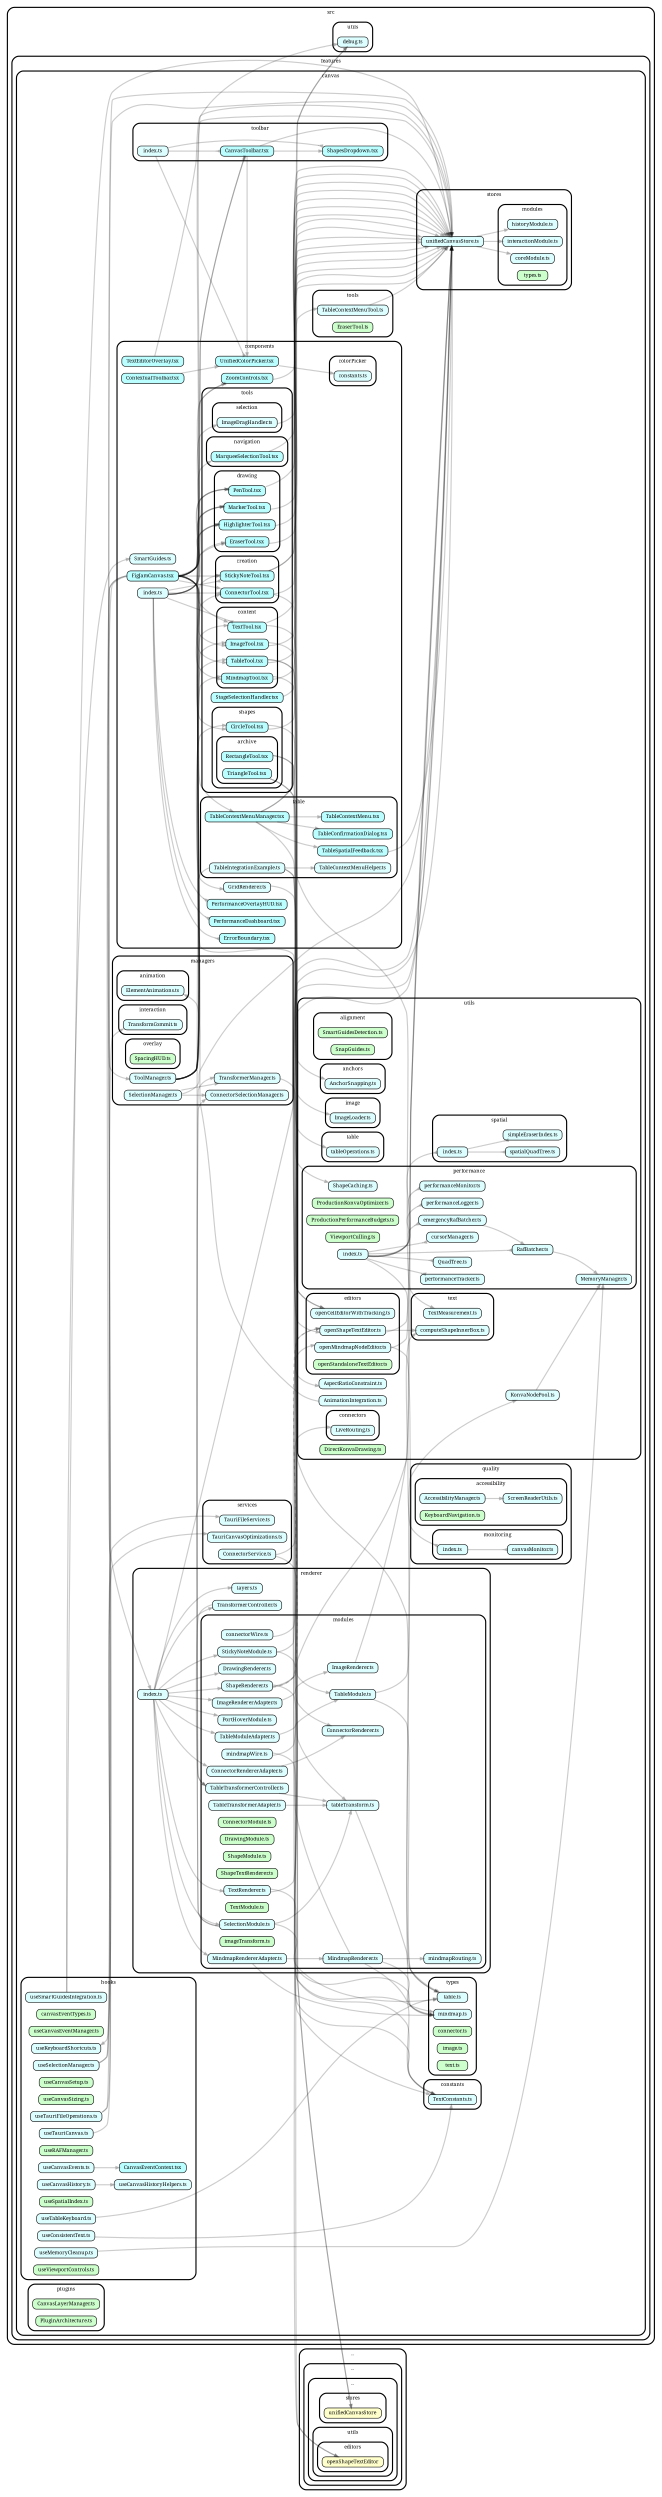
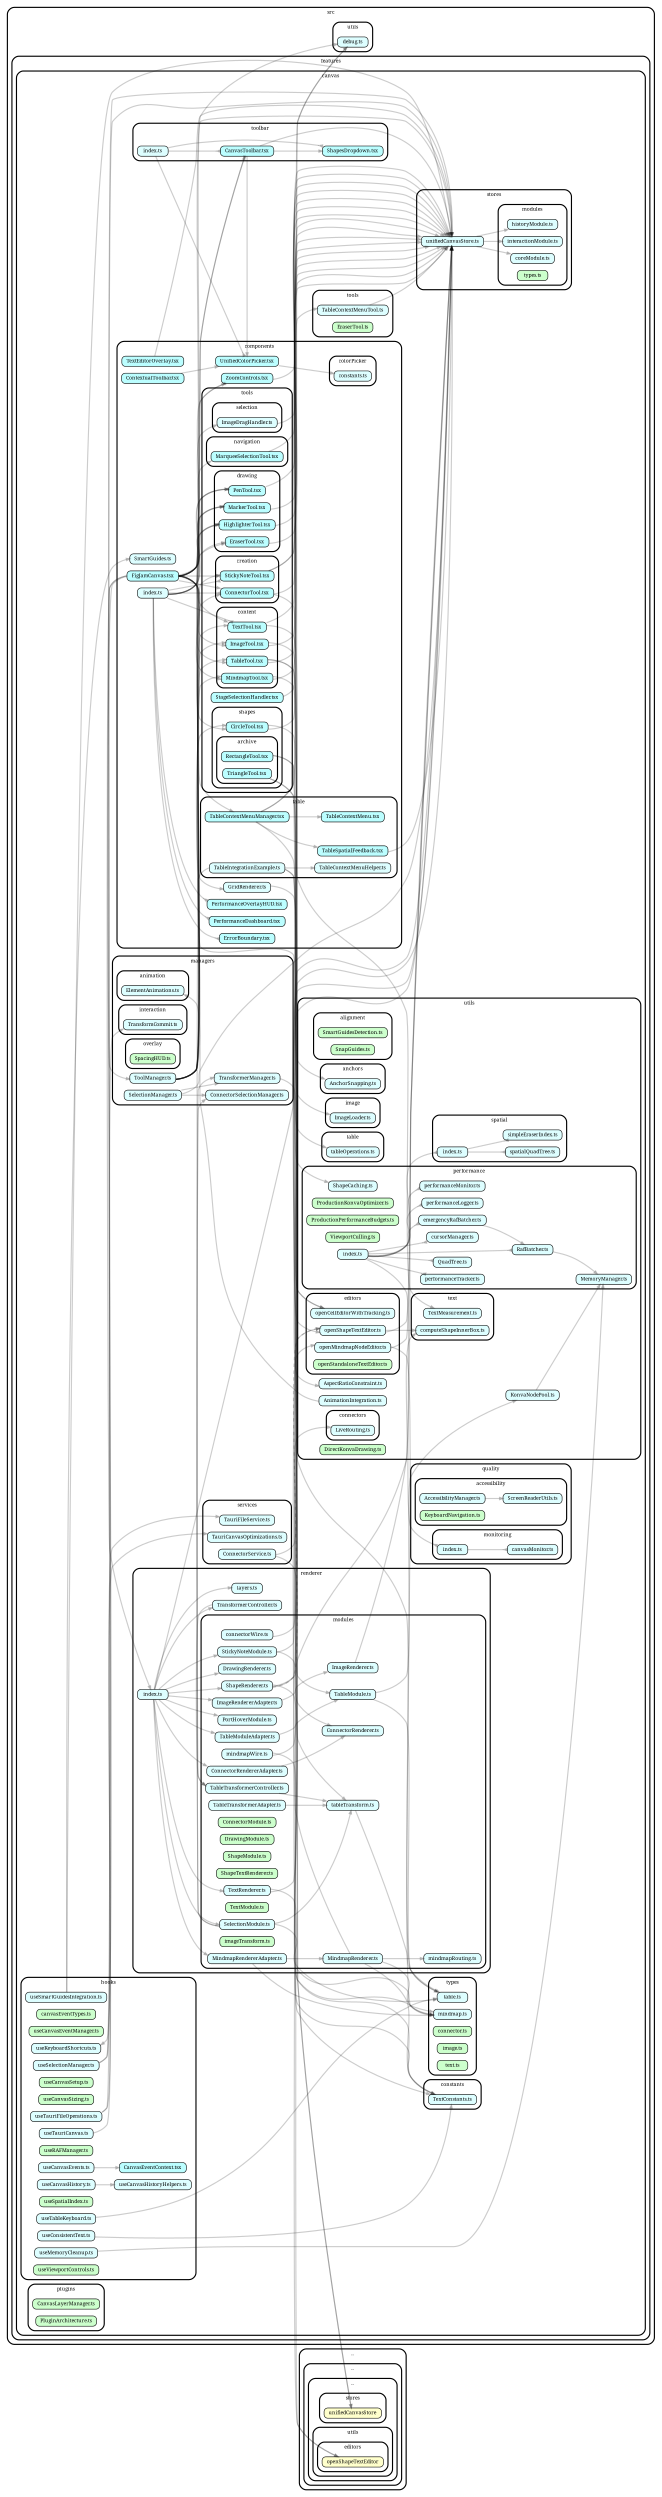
(353, 834) -> none
